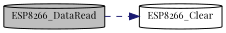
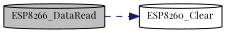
(181, 16) -> (181, 16)
